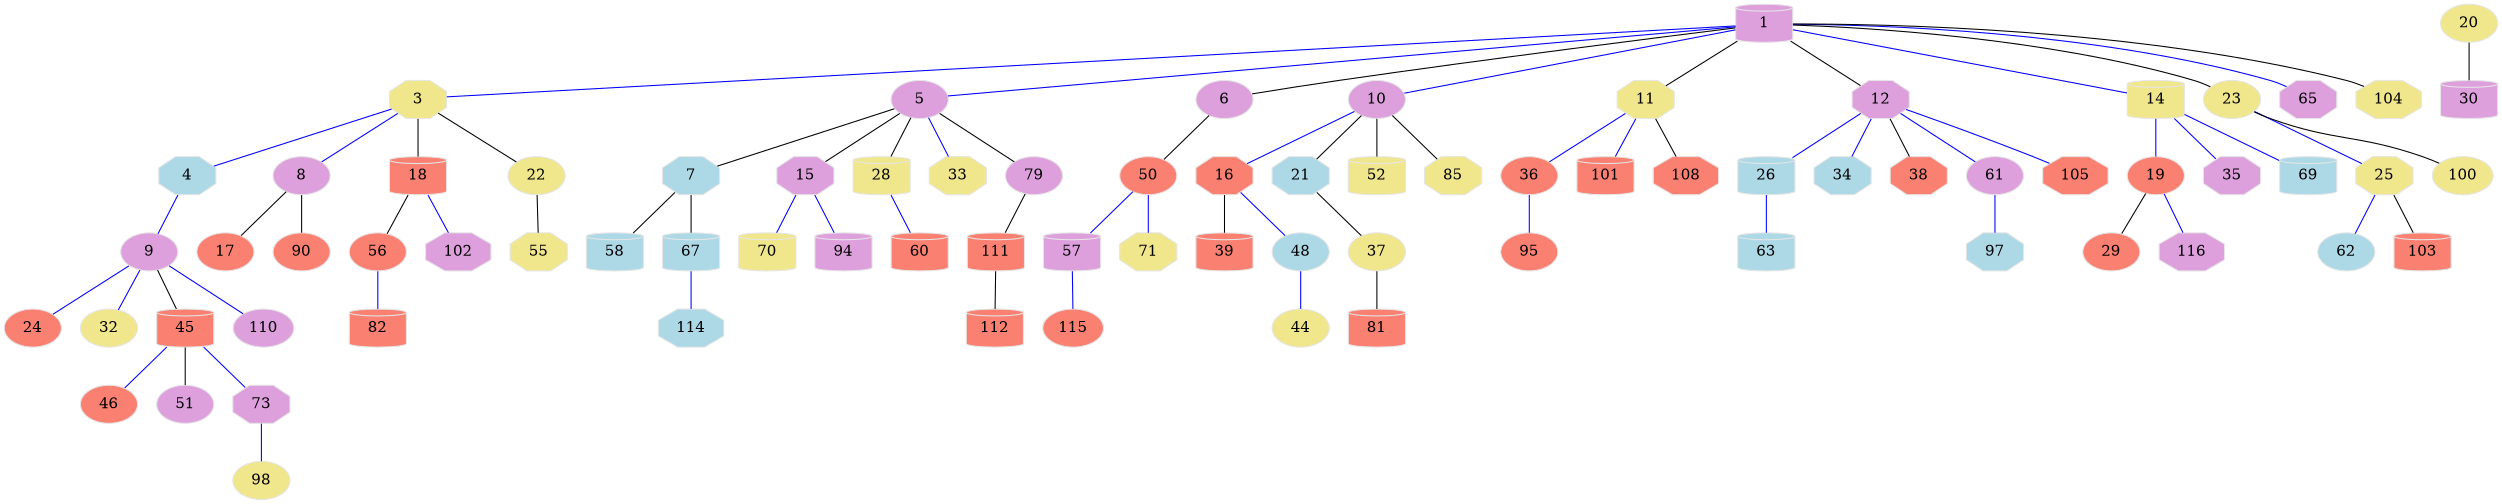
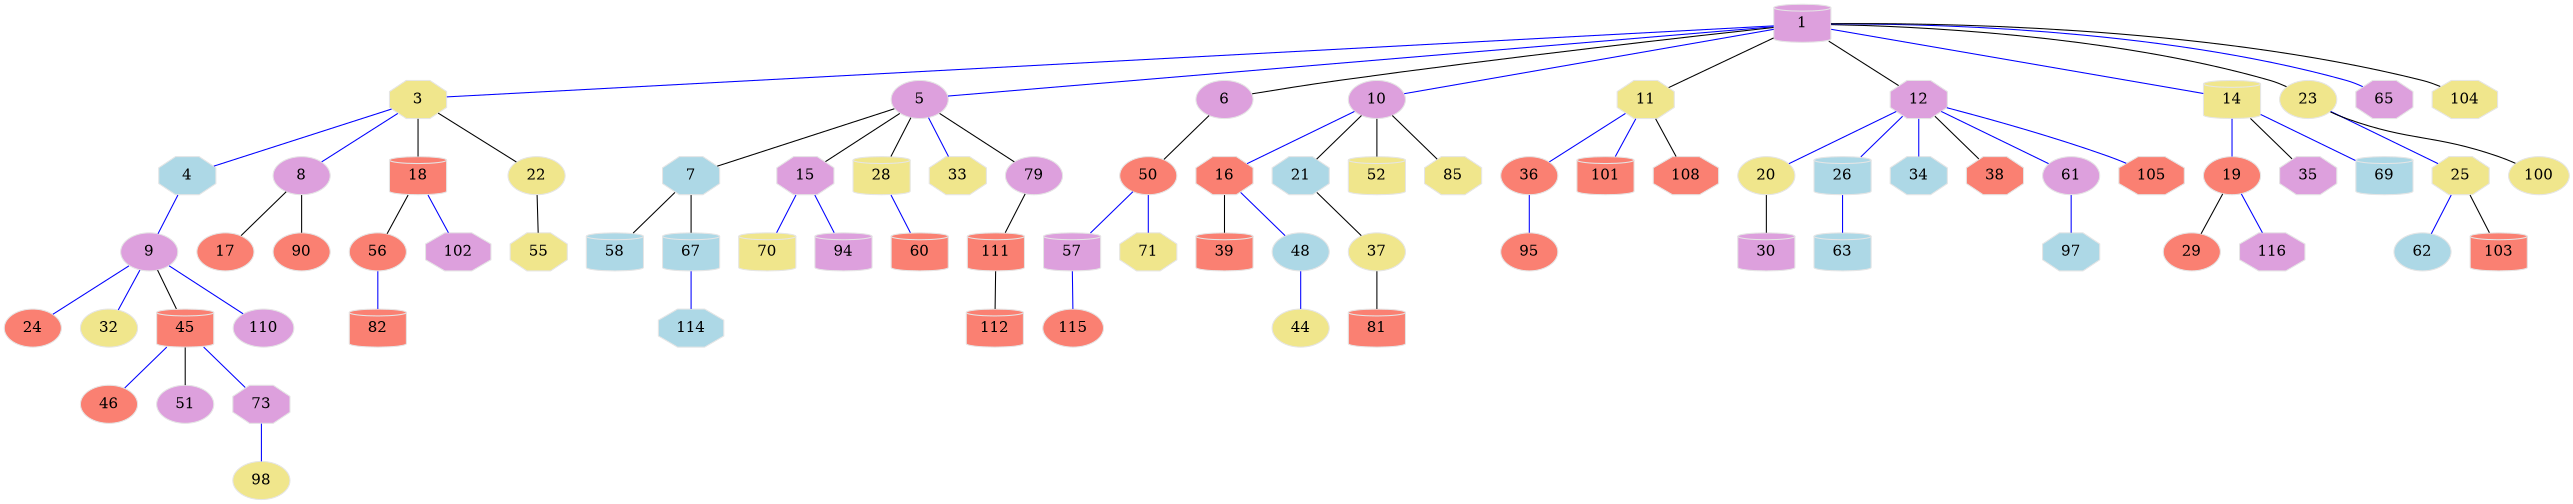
none -> (1843, 138)
(2195, 139) -> (2271, 139)
